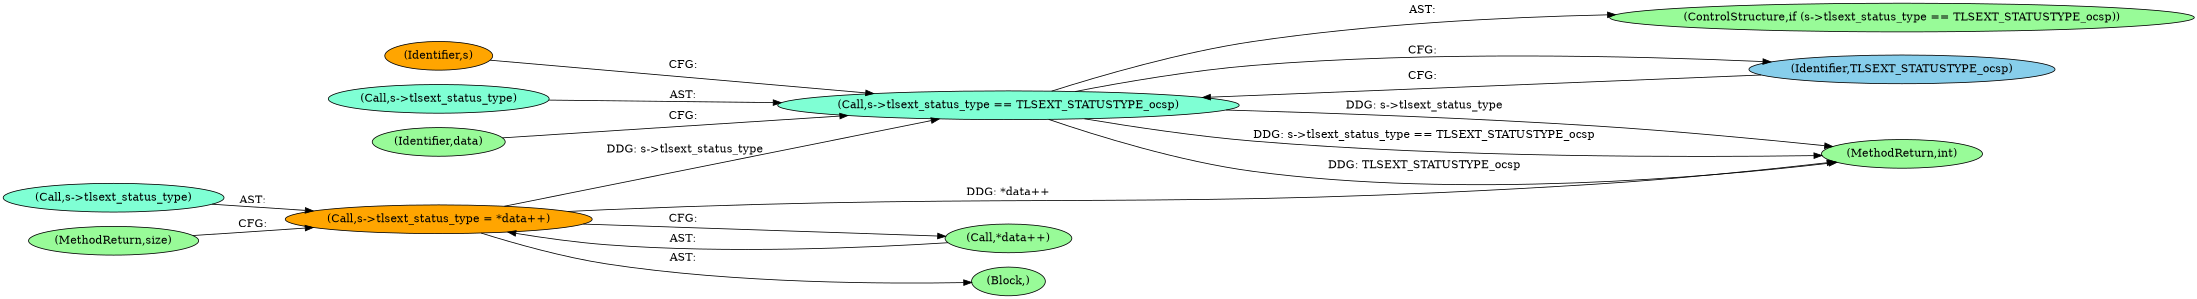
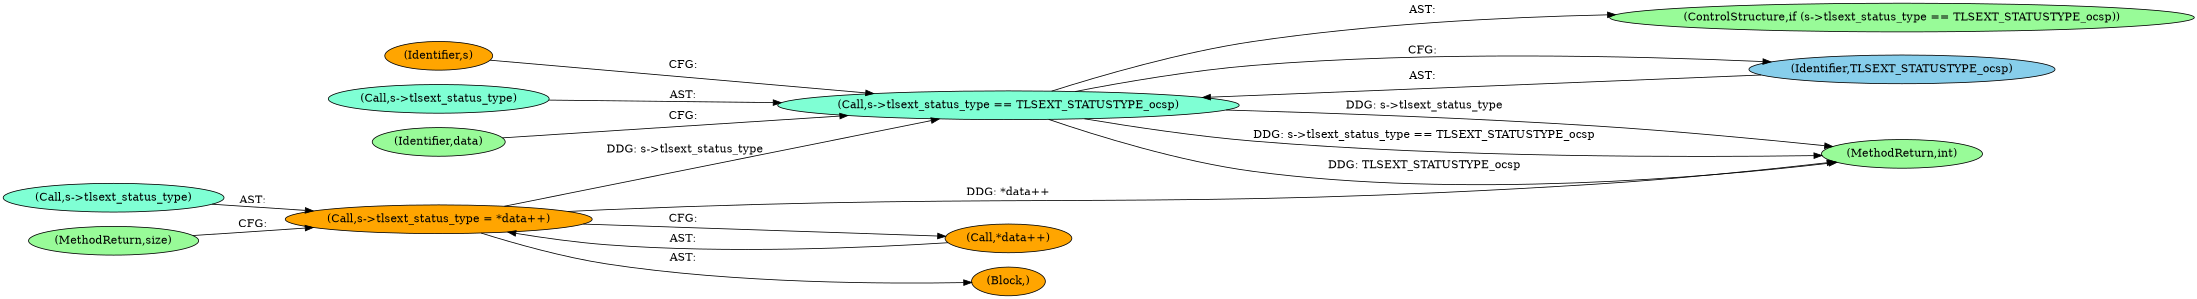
(1424, 76) -> (1424, 76)
(1008, 238) -> (1008, 238)
(1008, 281) -> (1008, 281)
